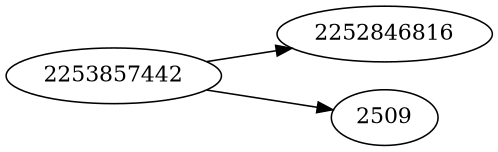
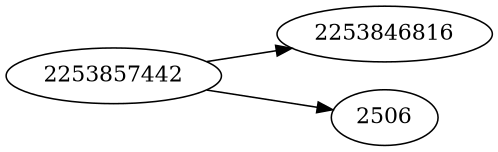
(385, 34) -> (385, 34)
(385, 118) -> (385, 118)
